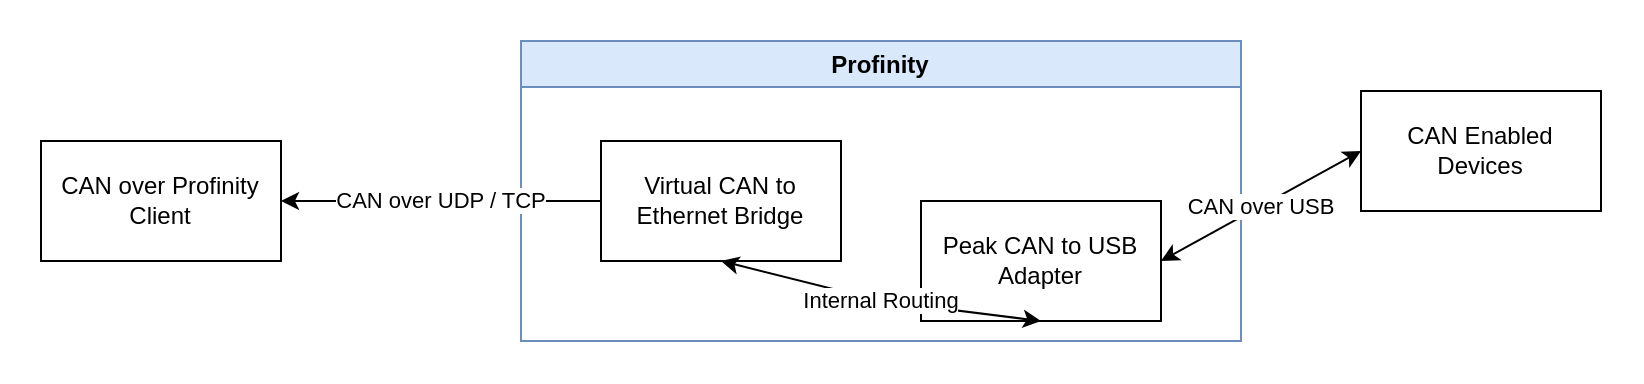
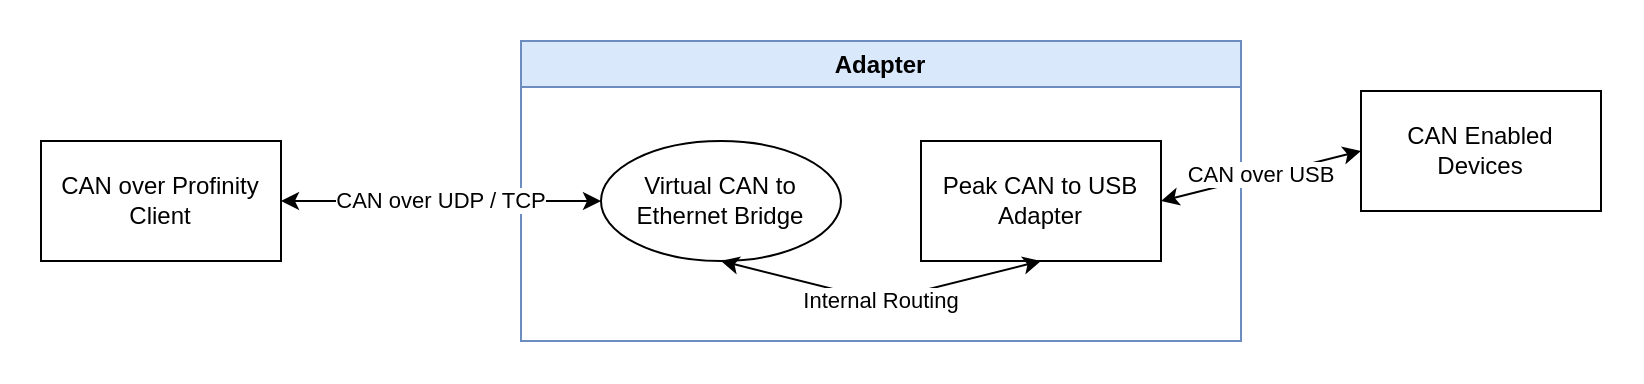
(880, 65) -> (880, 65)
(591, 201) -> (586, 201)
(721, 201) -> (721, 201)
(1041, 261) -> (1041, 201)
